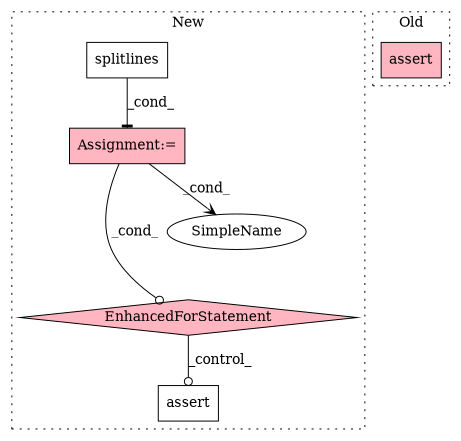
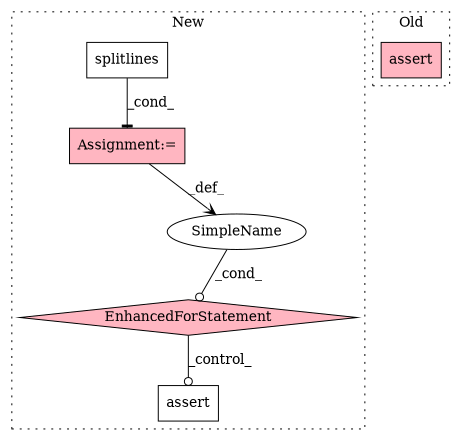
(207, 189) -> (207, 189)
(108, 239) -> (214, 272)
